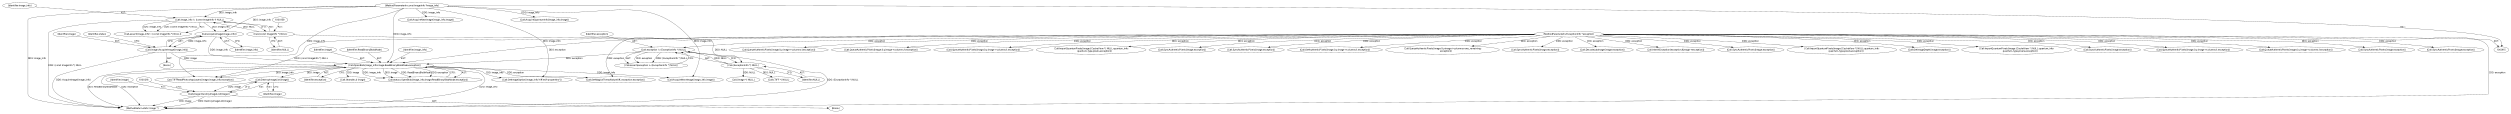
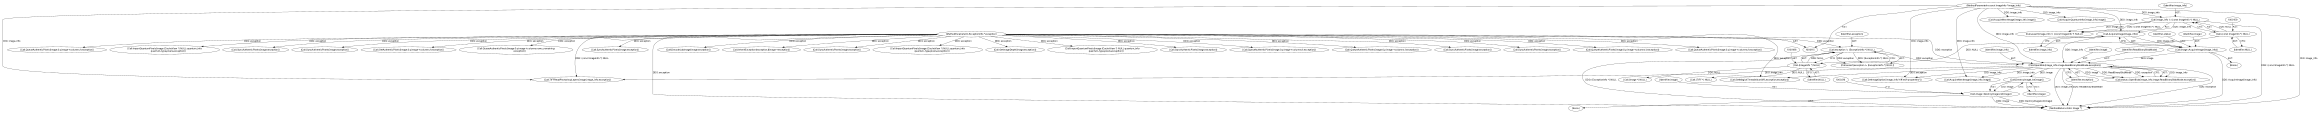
none -> (1792, 50)
(743, 66) -> (1807, 66)
(353, 80) -> none
